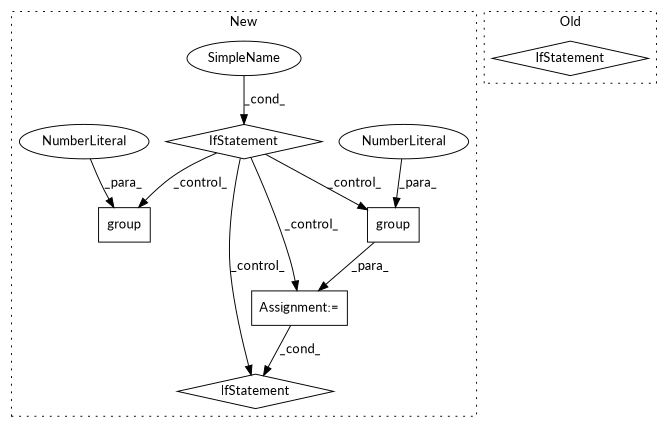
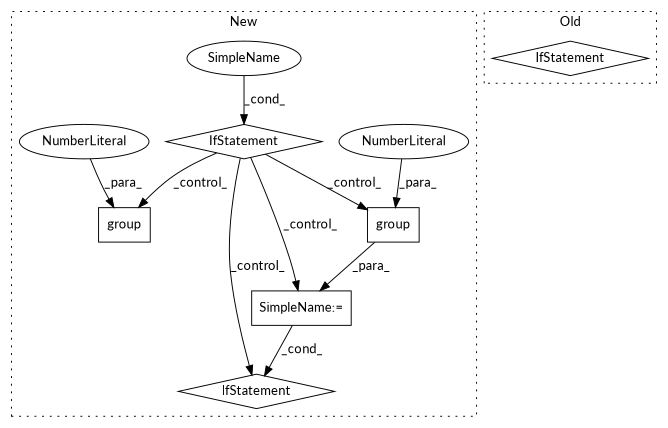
(300, 308) -> (301, 308)
